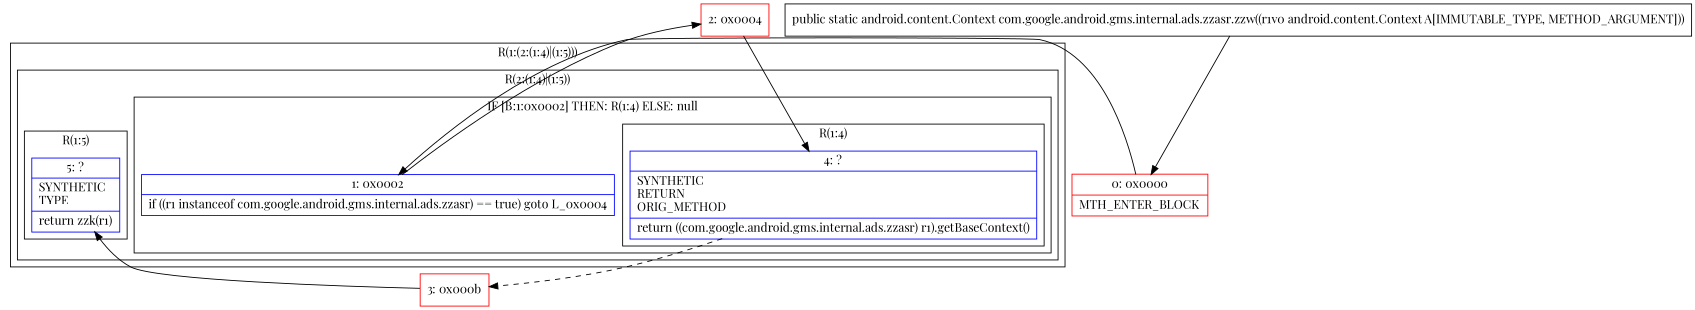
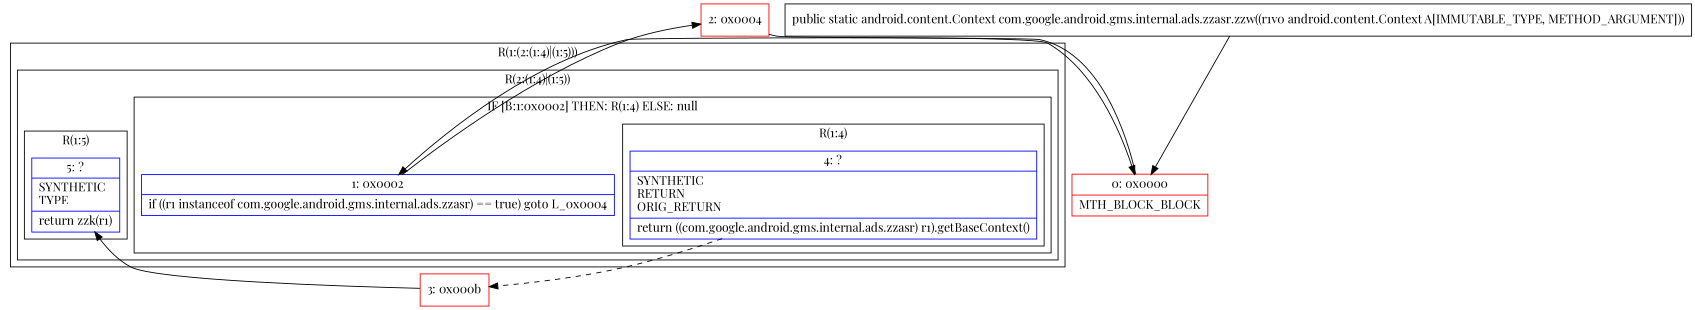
(774, 90) -> (1074, 64)
(1139, 205) -> (1140, 205)
(682, 207) -> (679, 207)
